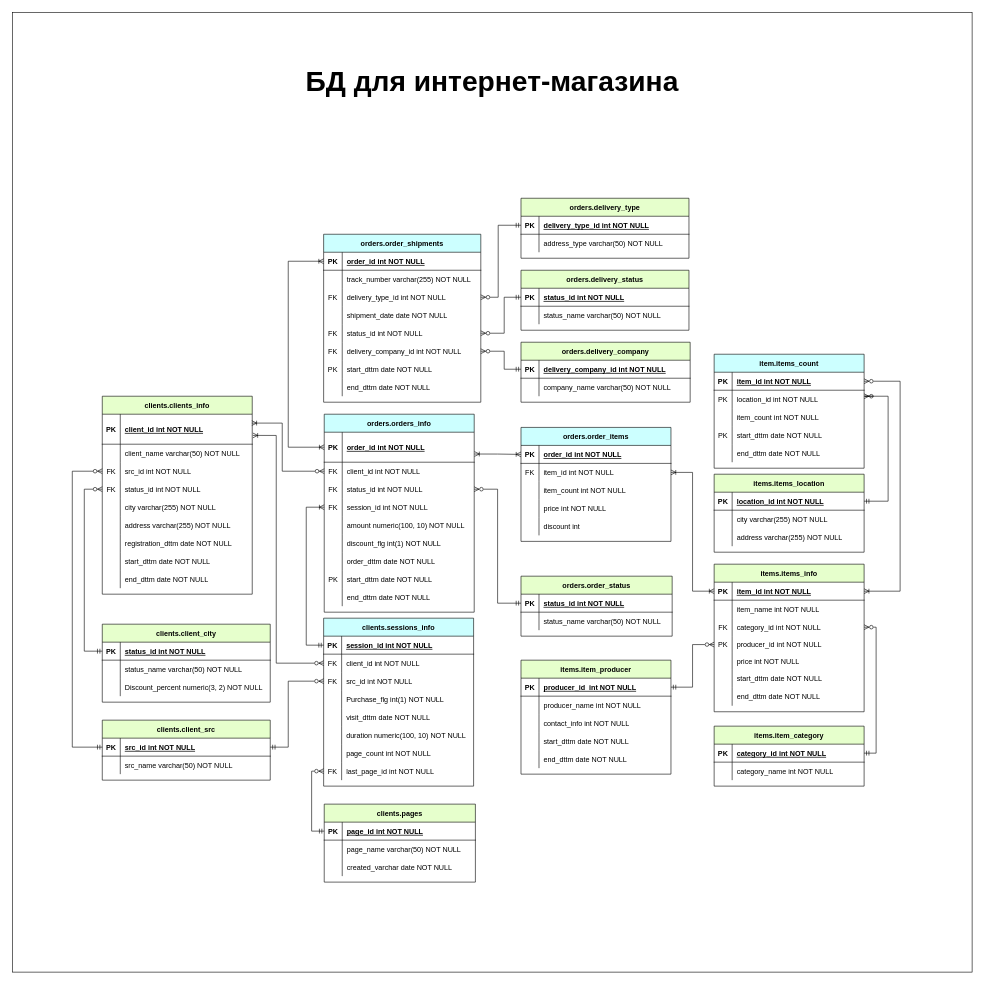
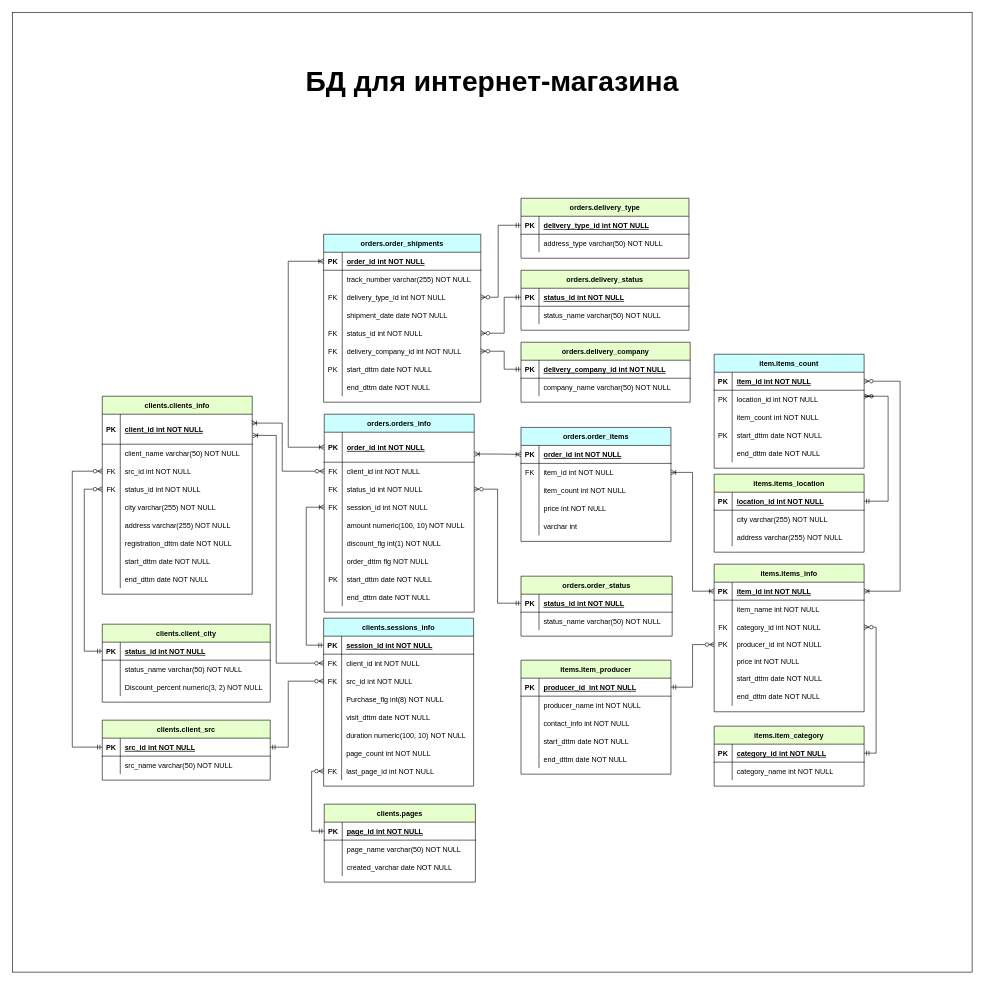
(565, 527) -> (564, 527)
(392, 562) -> (389, 562)
(399, 700) -> (399, 700)
